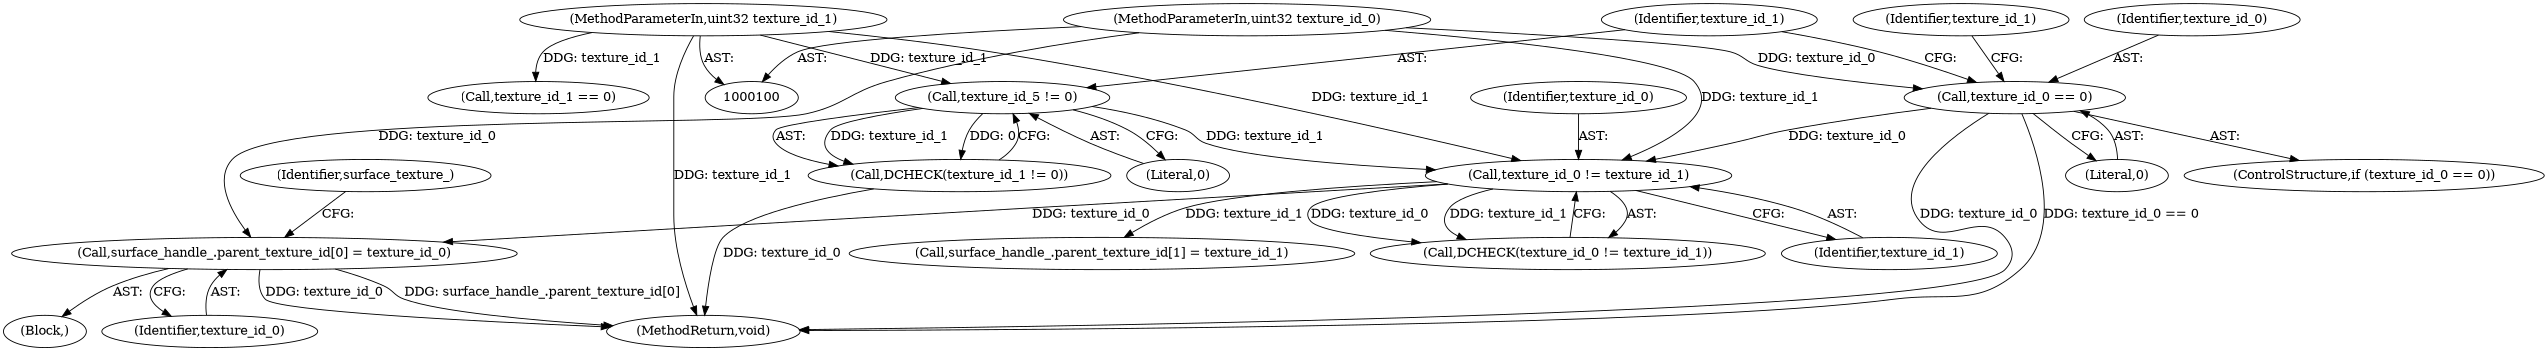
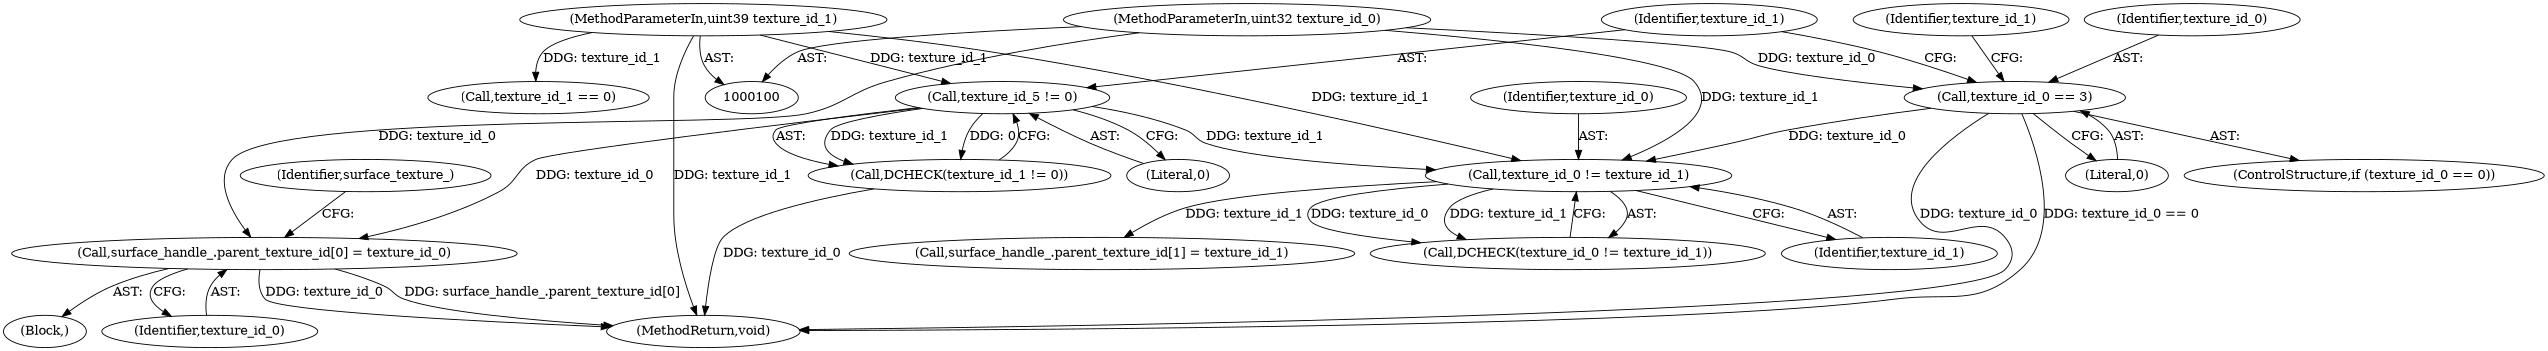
(703, 20) -> (703, 20)
(2015, 98) -> (2015, 98)
(950, 213) -> (634, 143)
